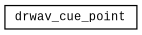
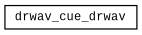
(71, 17) -> (71, 17)
